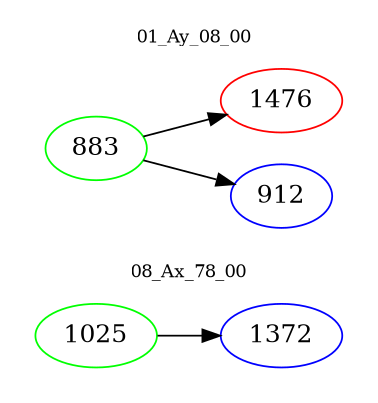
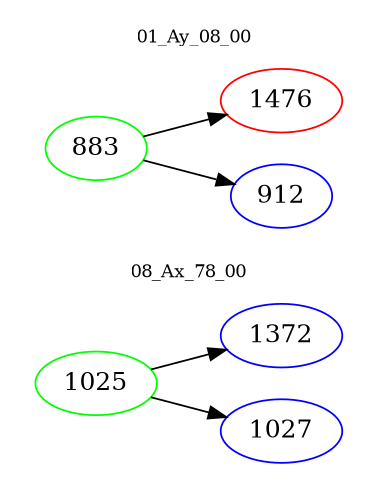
none -> (282, 431)
